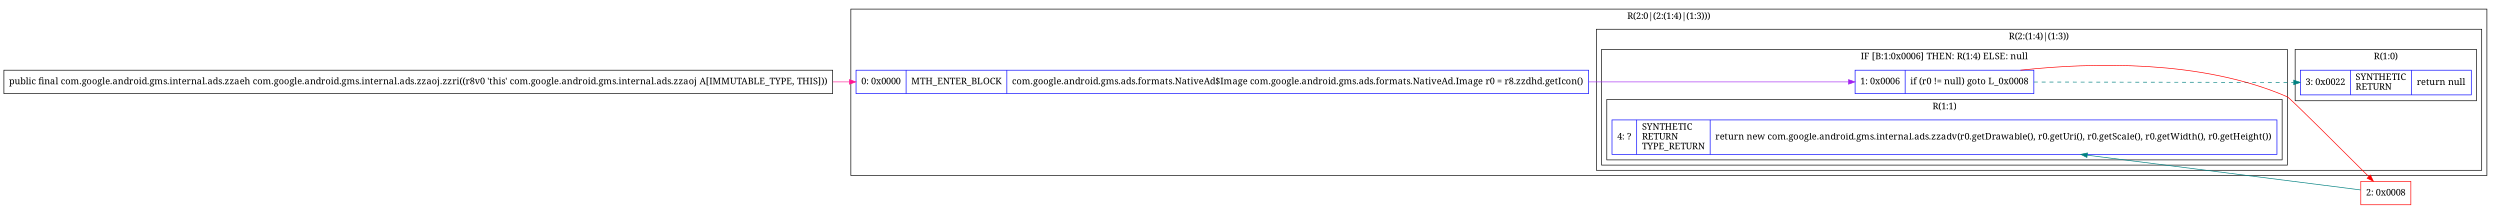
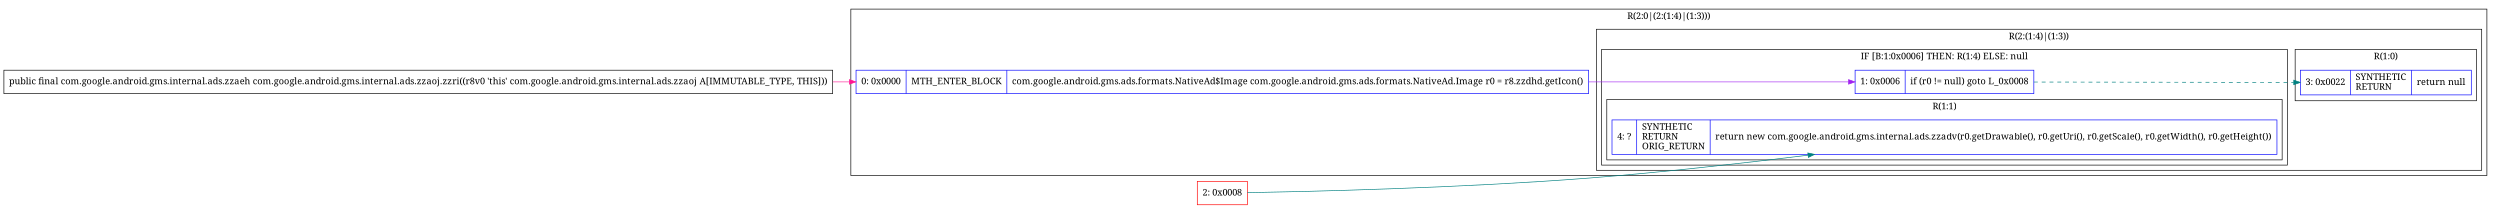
(2212, 75) -> none
(1673, 147) -> (1673, 147)
